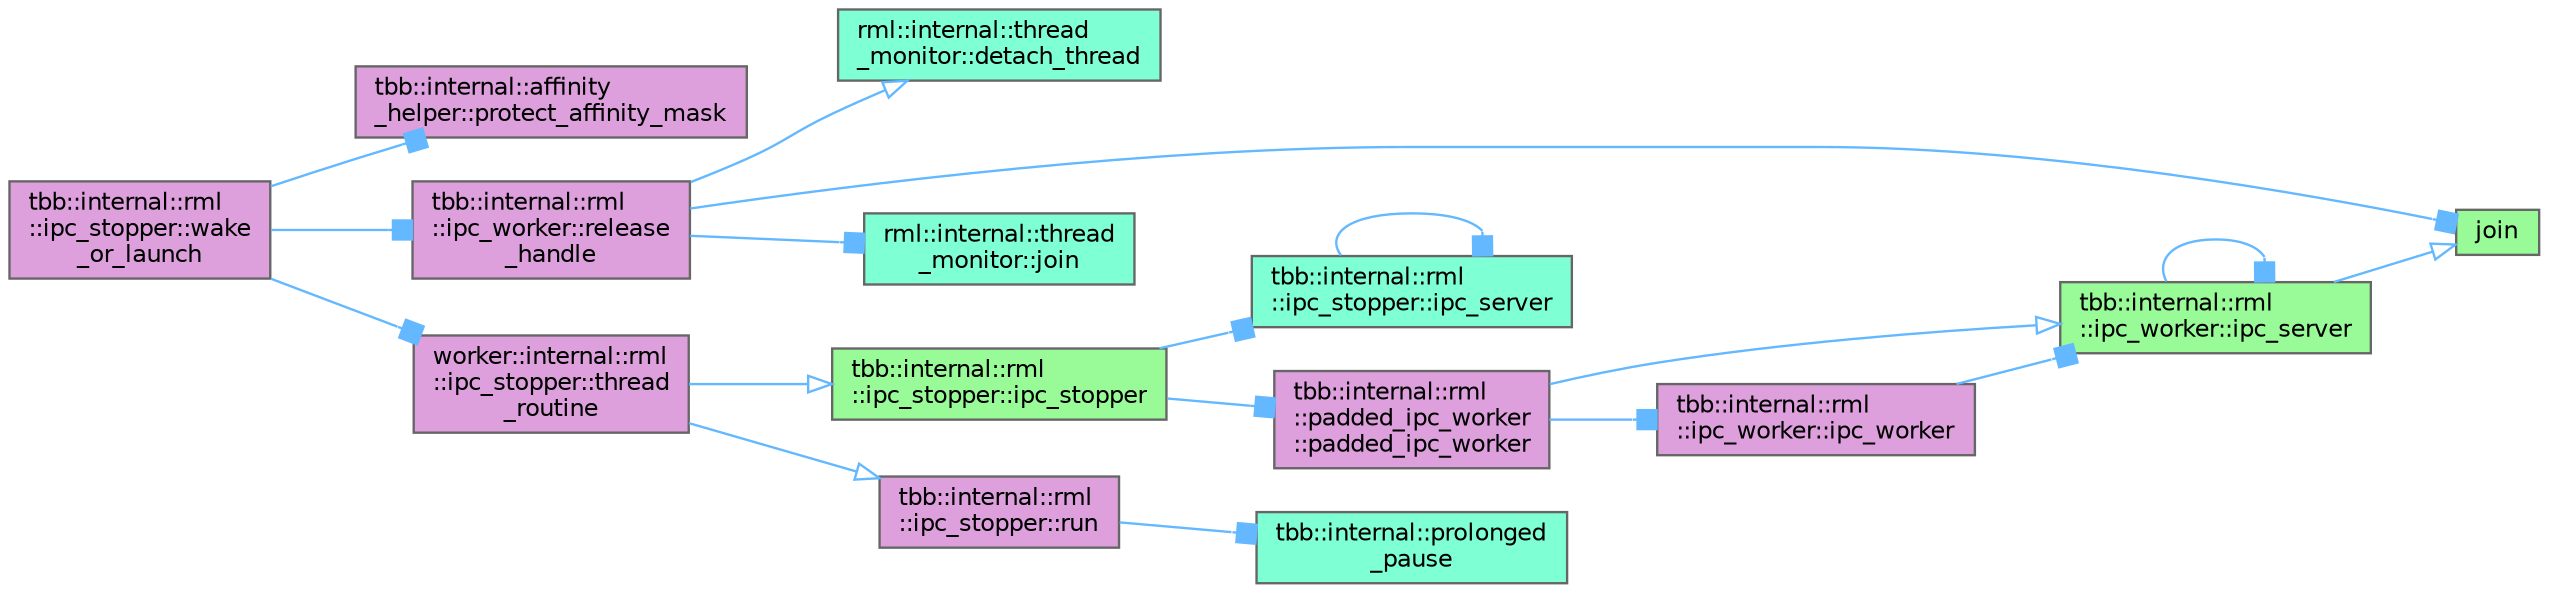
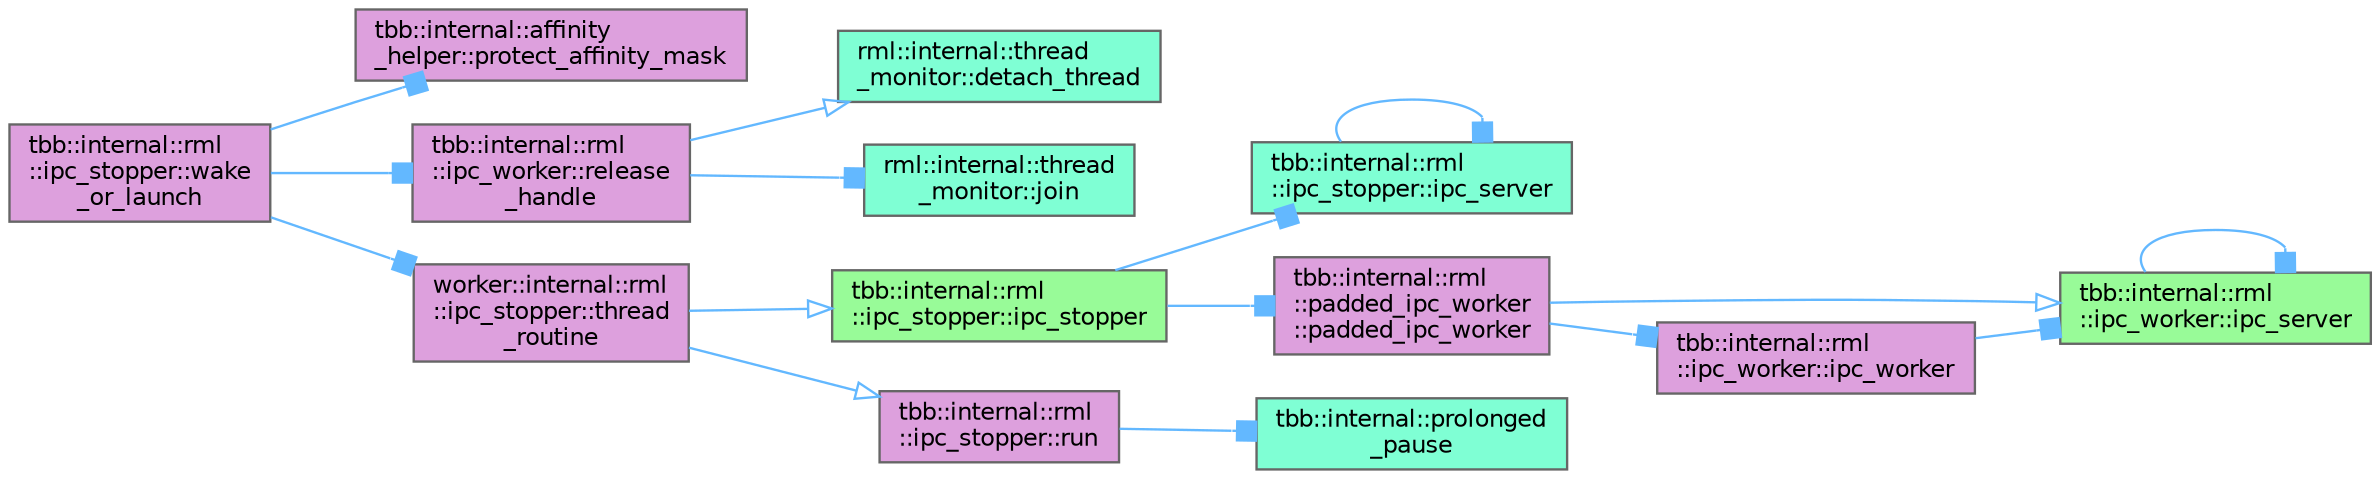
(2498, 232) -> none
